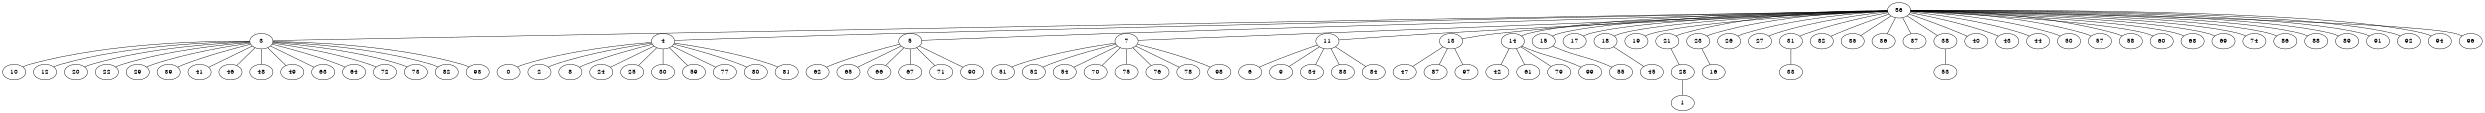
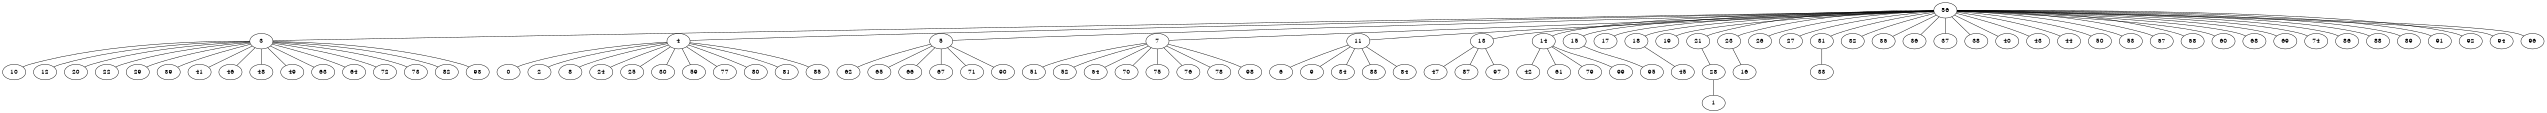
(1945, 57) -> (2040, 18)
none -> (818, 72)
(1621, 72) -> (1652, 72)
